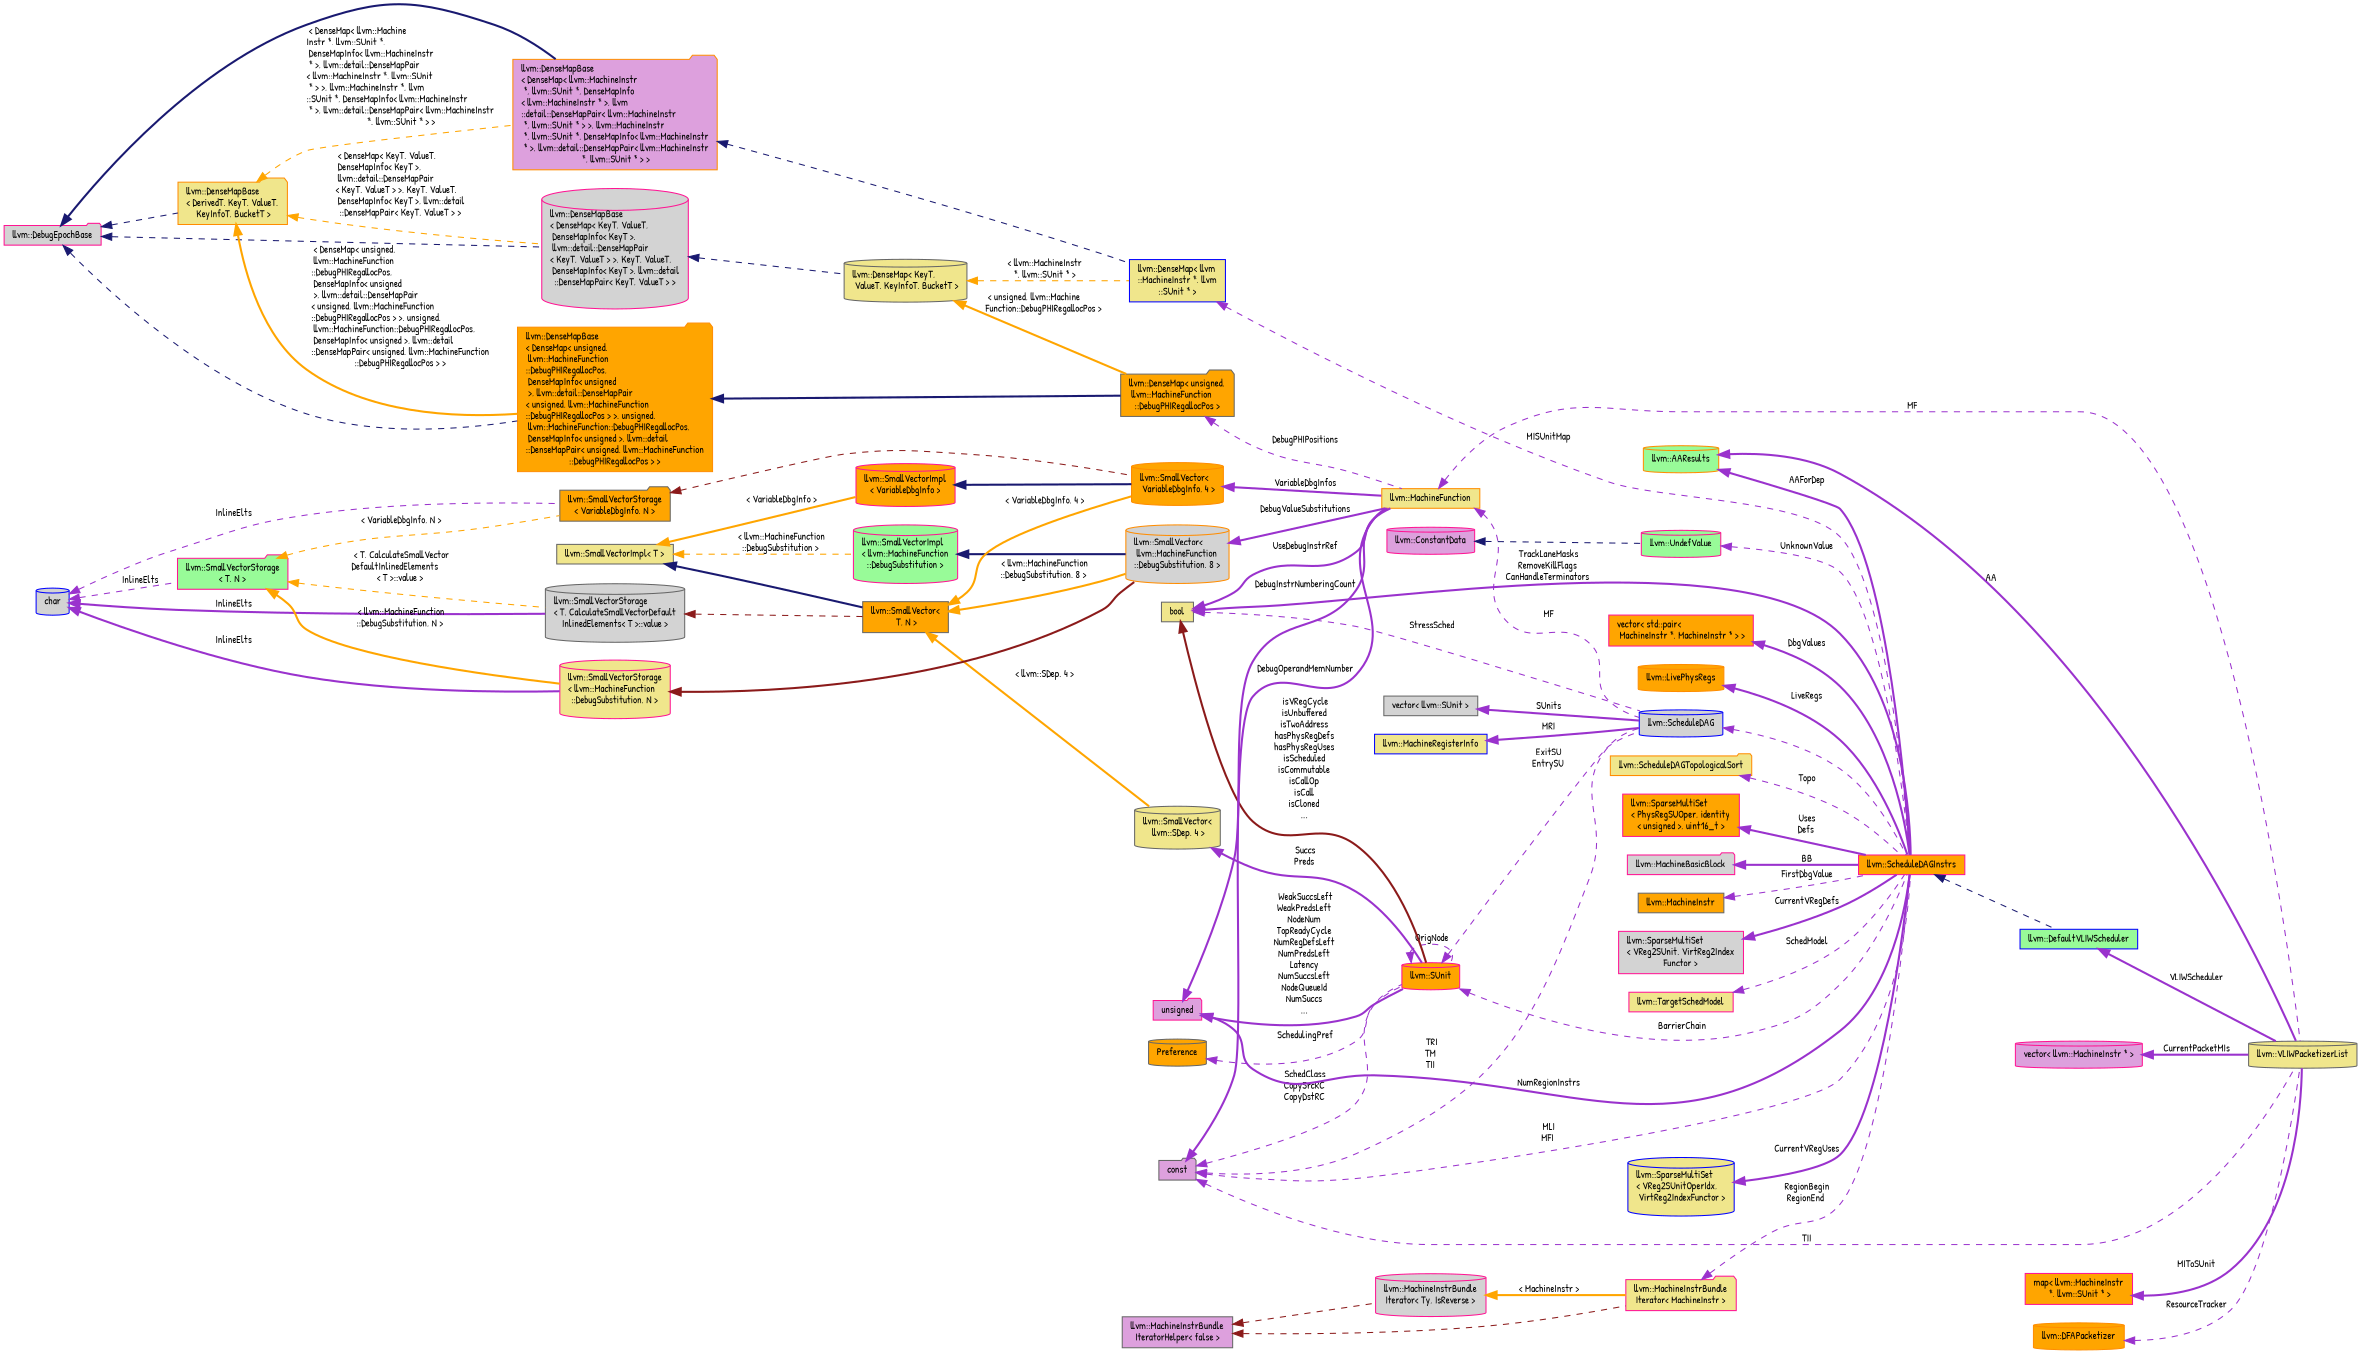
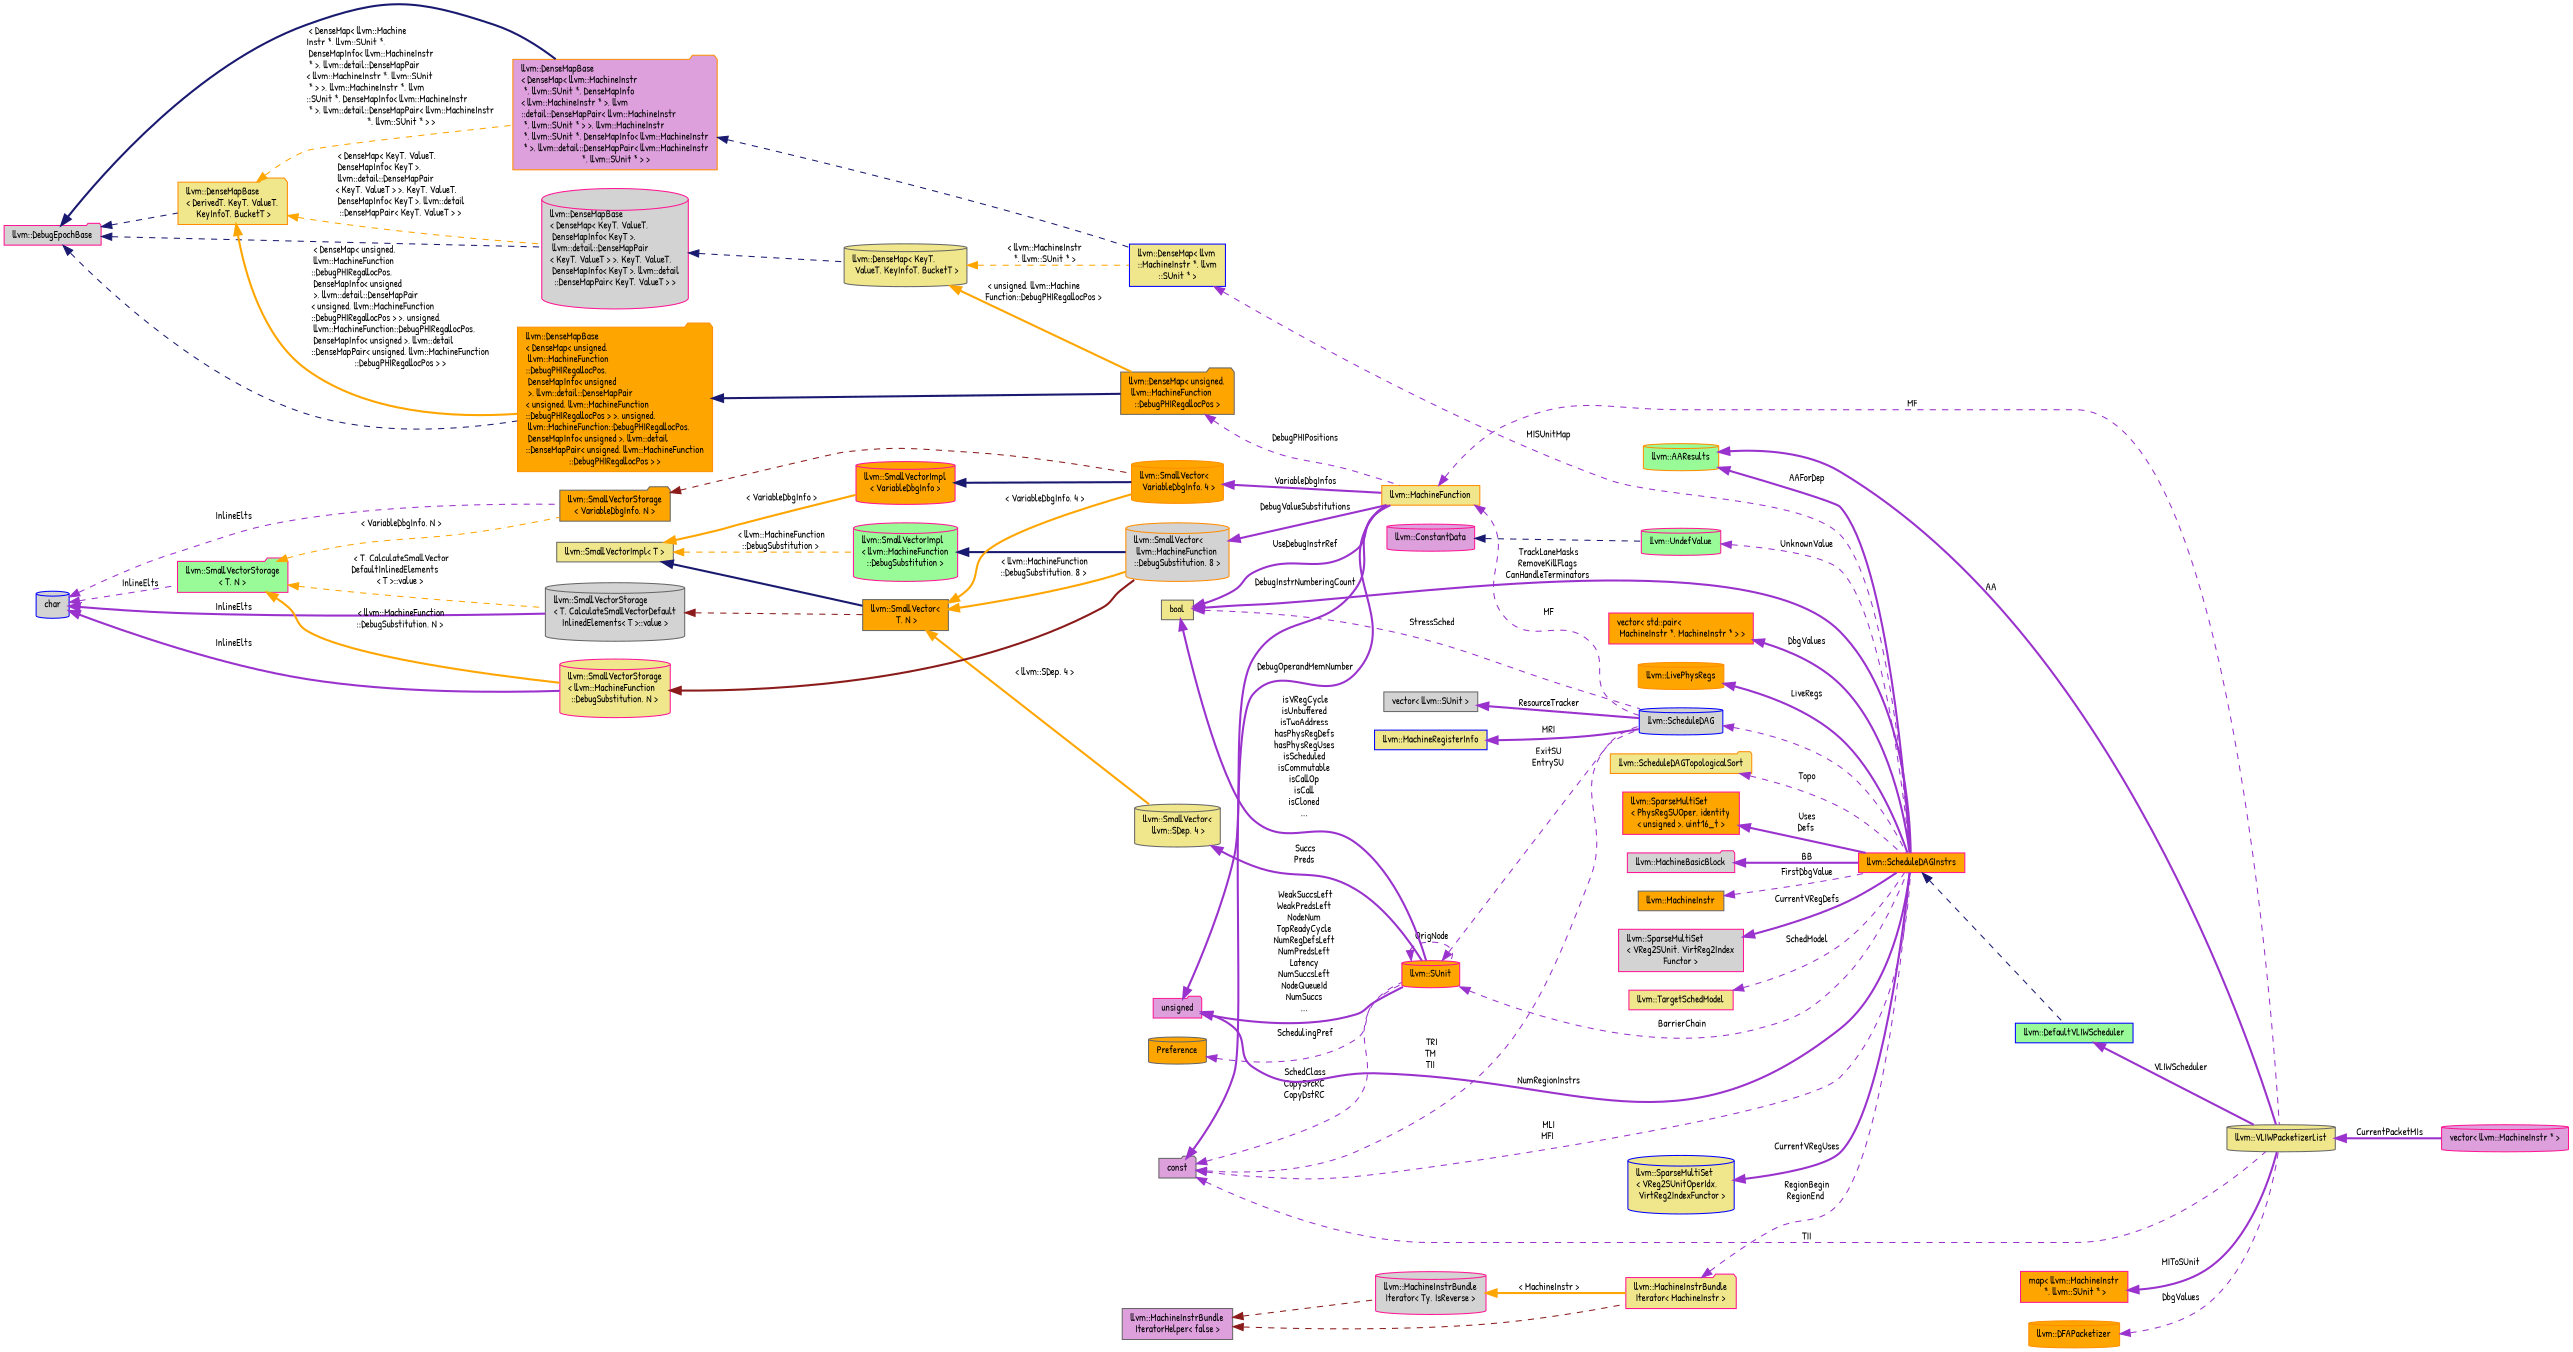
(1548, 706) -> (1548, 703)
(1272, 832) -> (1272, 830)
(2201, 1055) -> (2394, 1138)
(2195, 1305) -> (2180, 1298)
